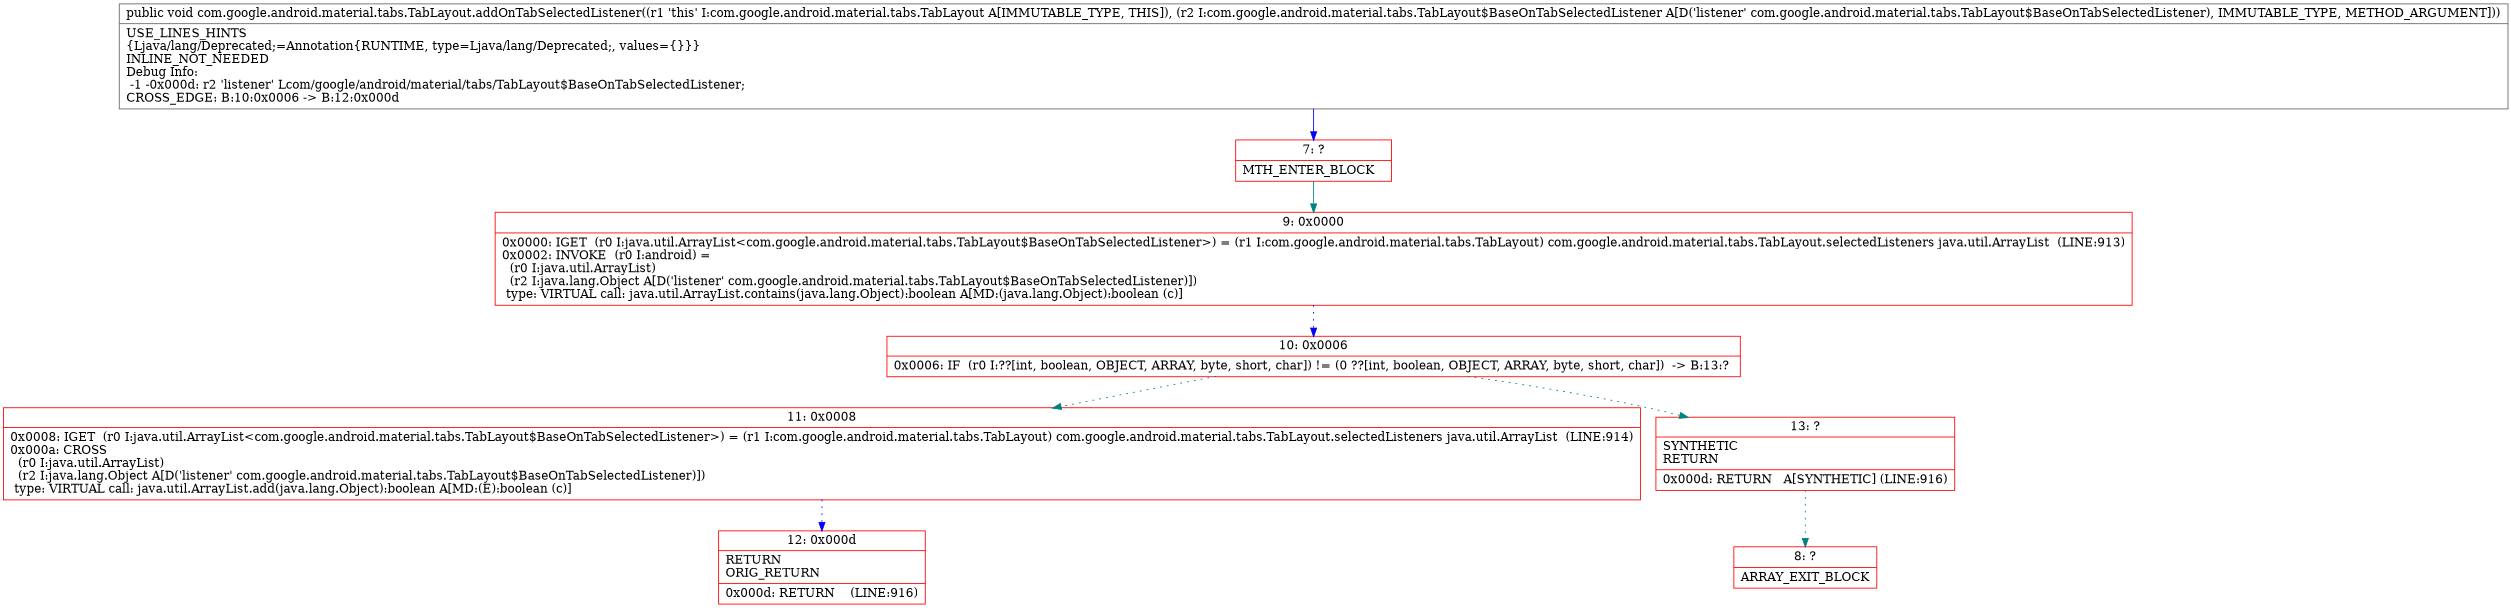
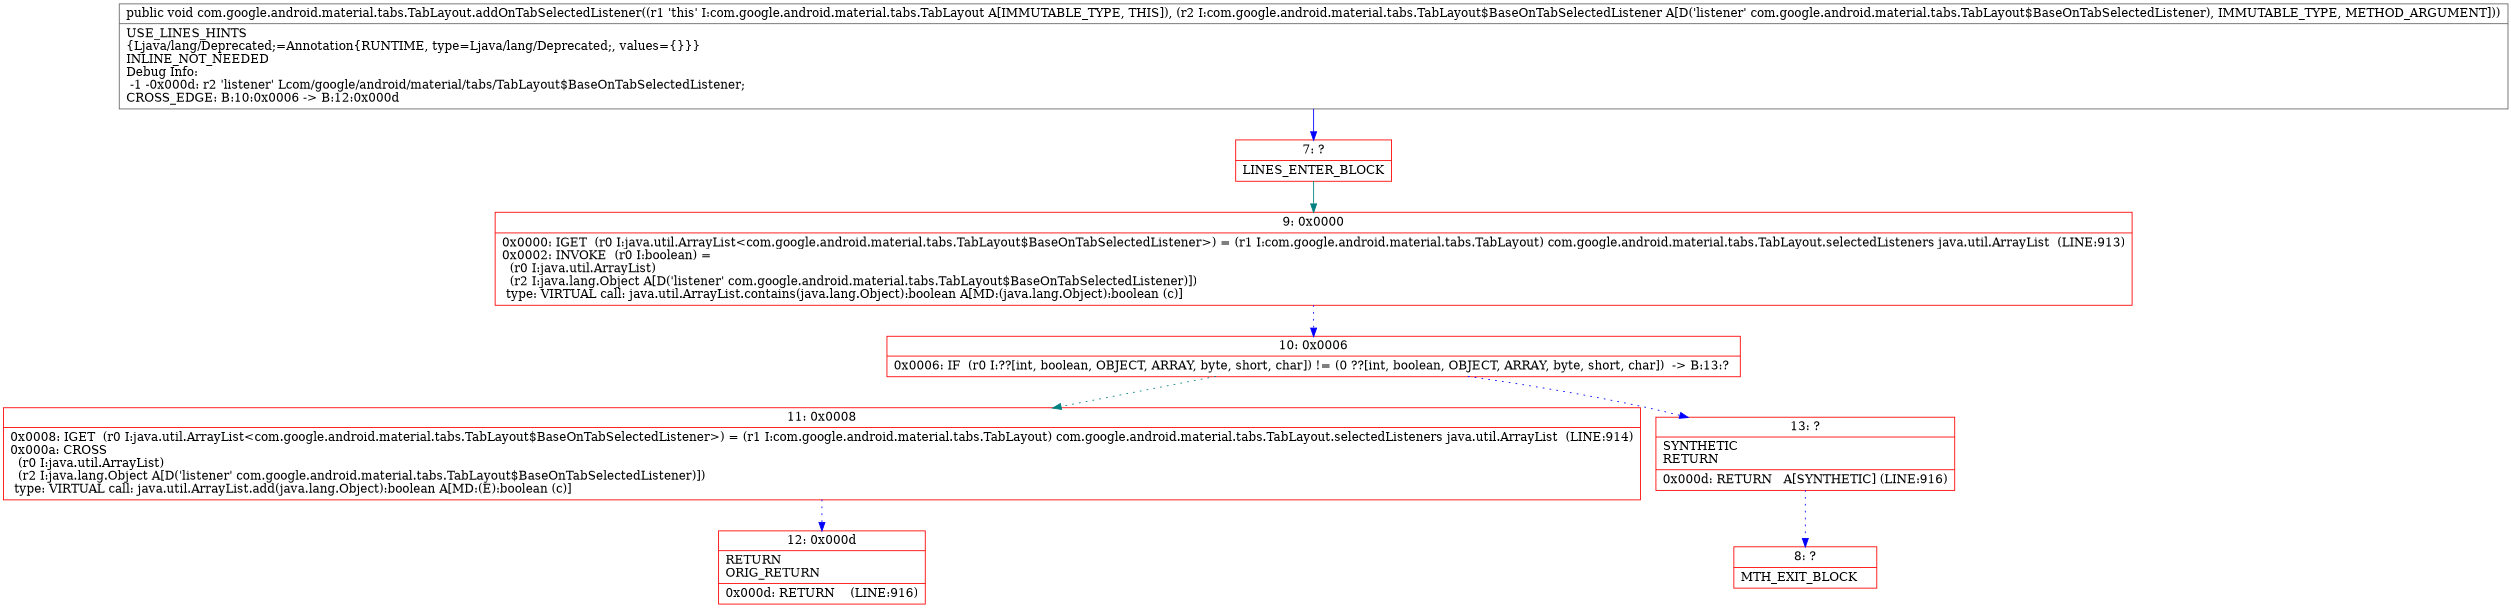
(1309, 170) -> (1314, 170)
(608, 256) -> (609, 256)
(1574, 393) -> (1574, 393)
(1805, 514) -> (1805, 514)
(1805, 577) -> (1799, 577)
